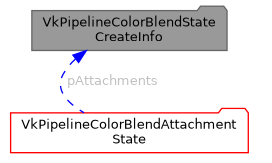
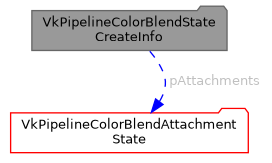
(61, 88) -> (164, 75)
